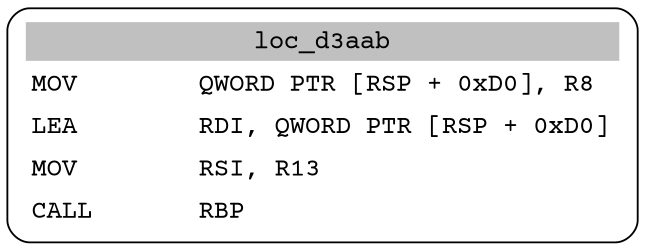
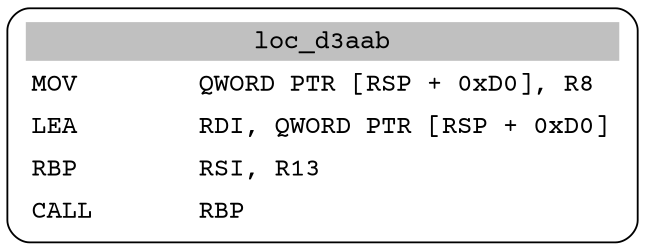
(176, 168) -> (176, 168)
